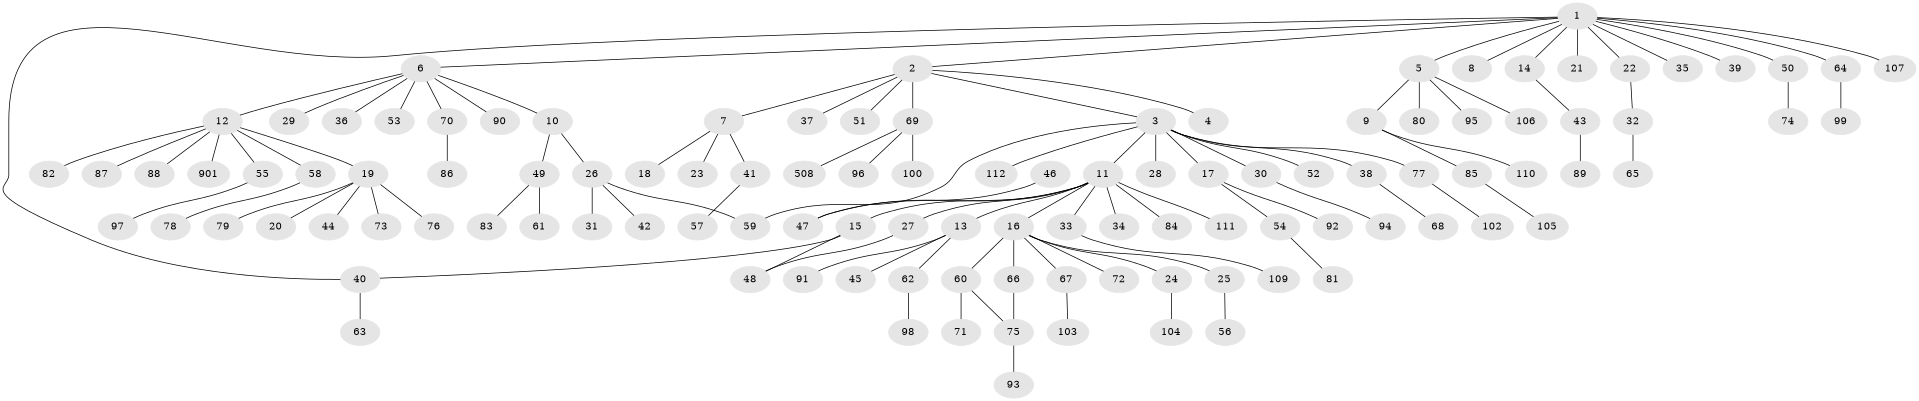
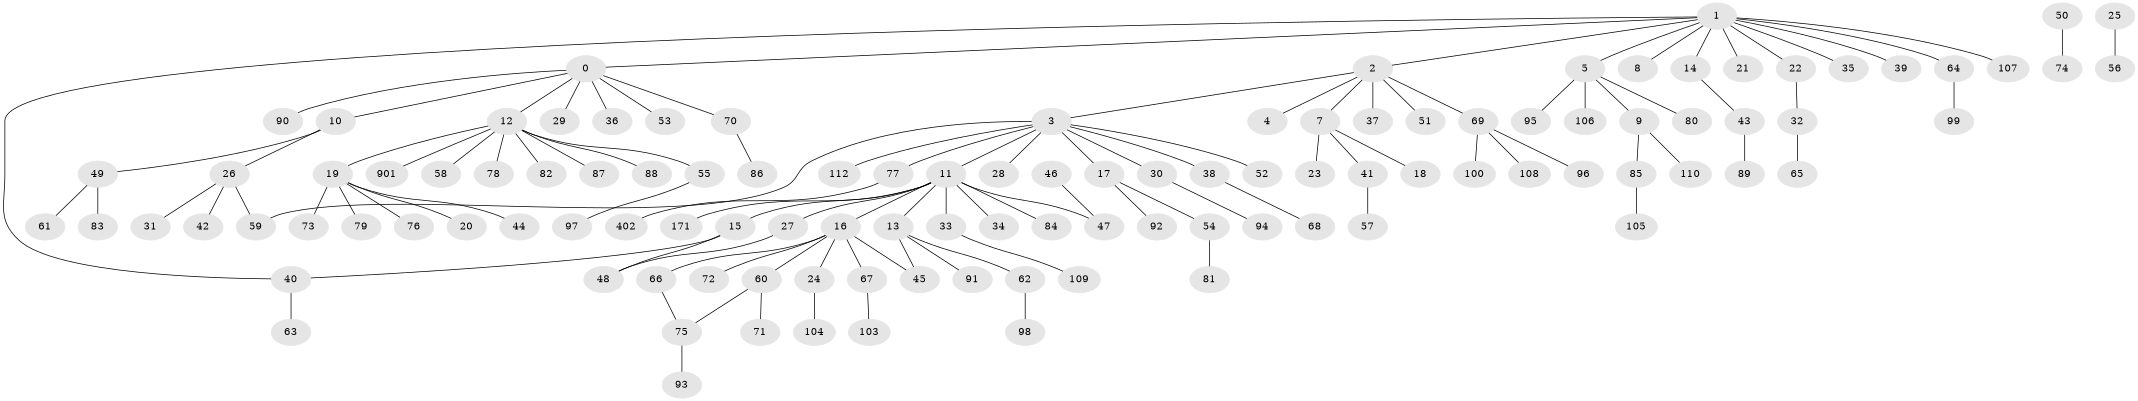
(1686, 35) -> none
(421, 69) -> (586, 69)
(804, 174) -> (1529, 174)
(243, 201) -> (500, 148)
(1226, 227) -> (681, 227)
(1492, 227) -> (626, 227)
(1119, 253) -> (880, 253)
